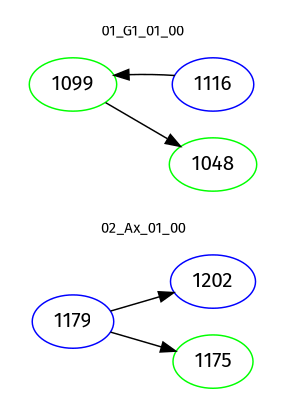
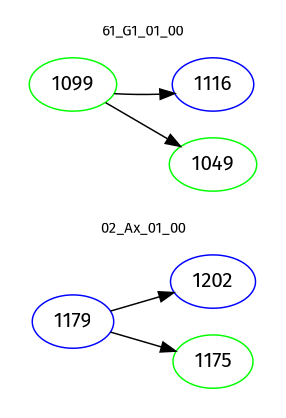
(143, 32) -> (143, 32)
(152, 75) -> (137, 94)
(213, 164) -> (213, 164)
